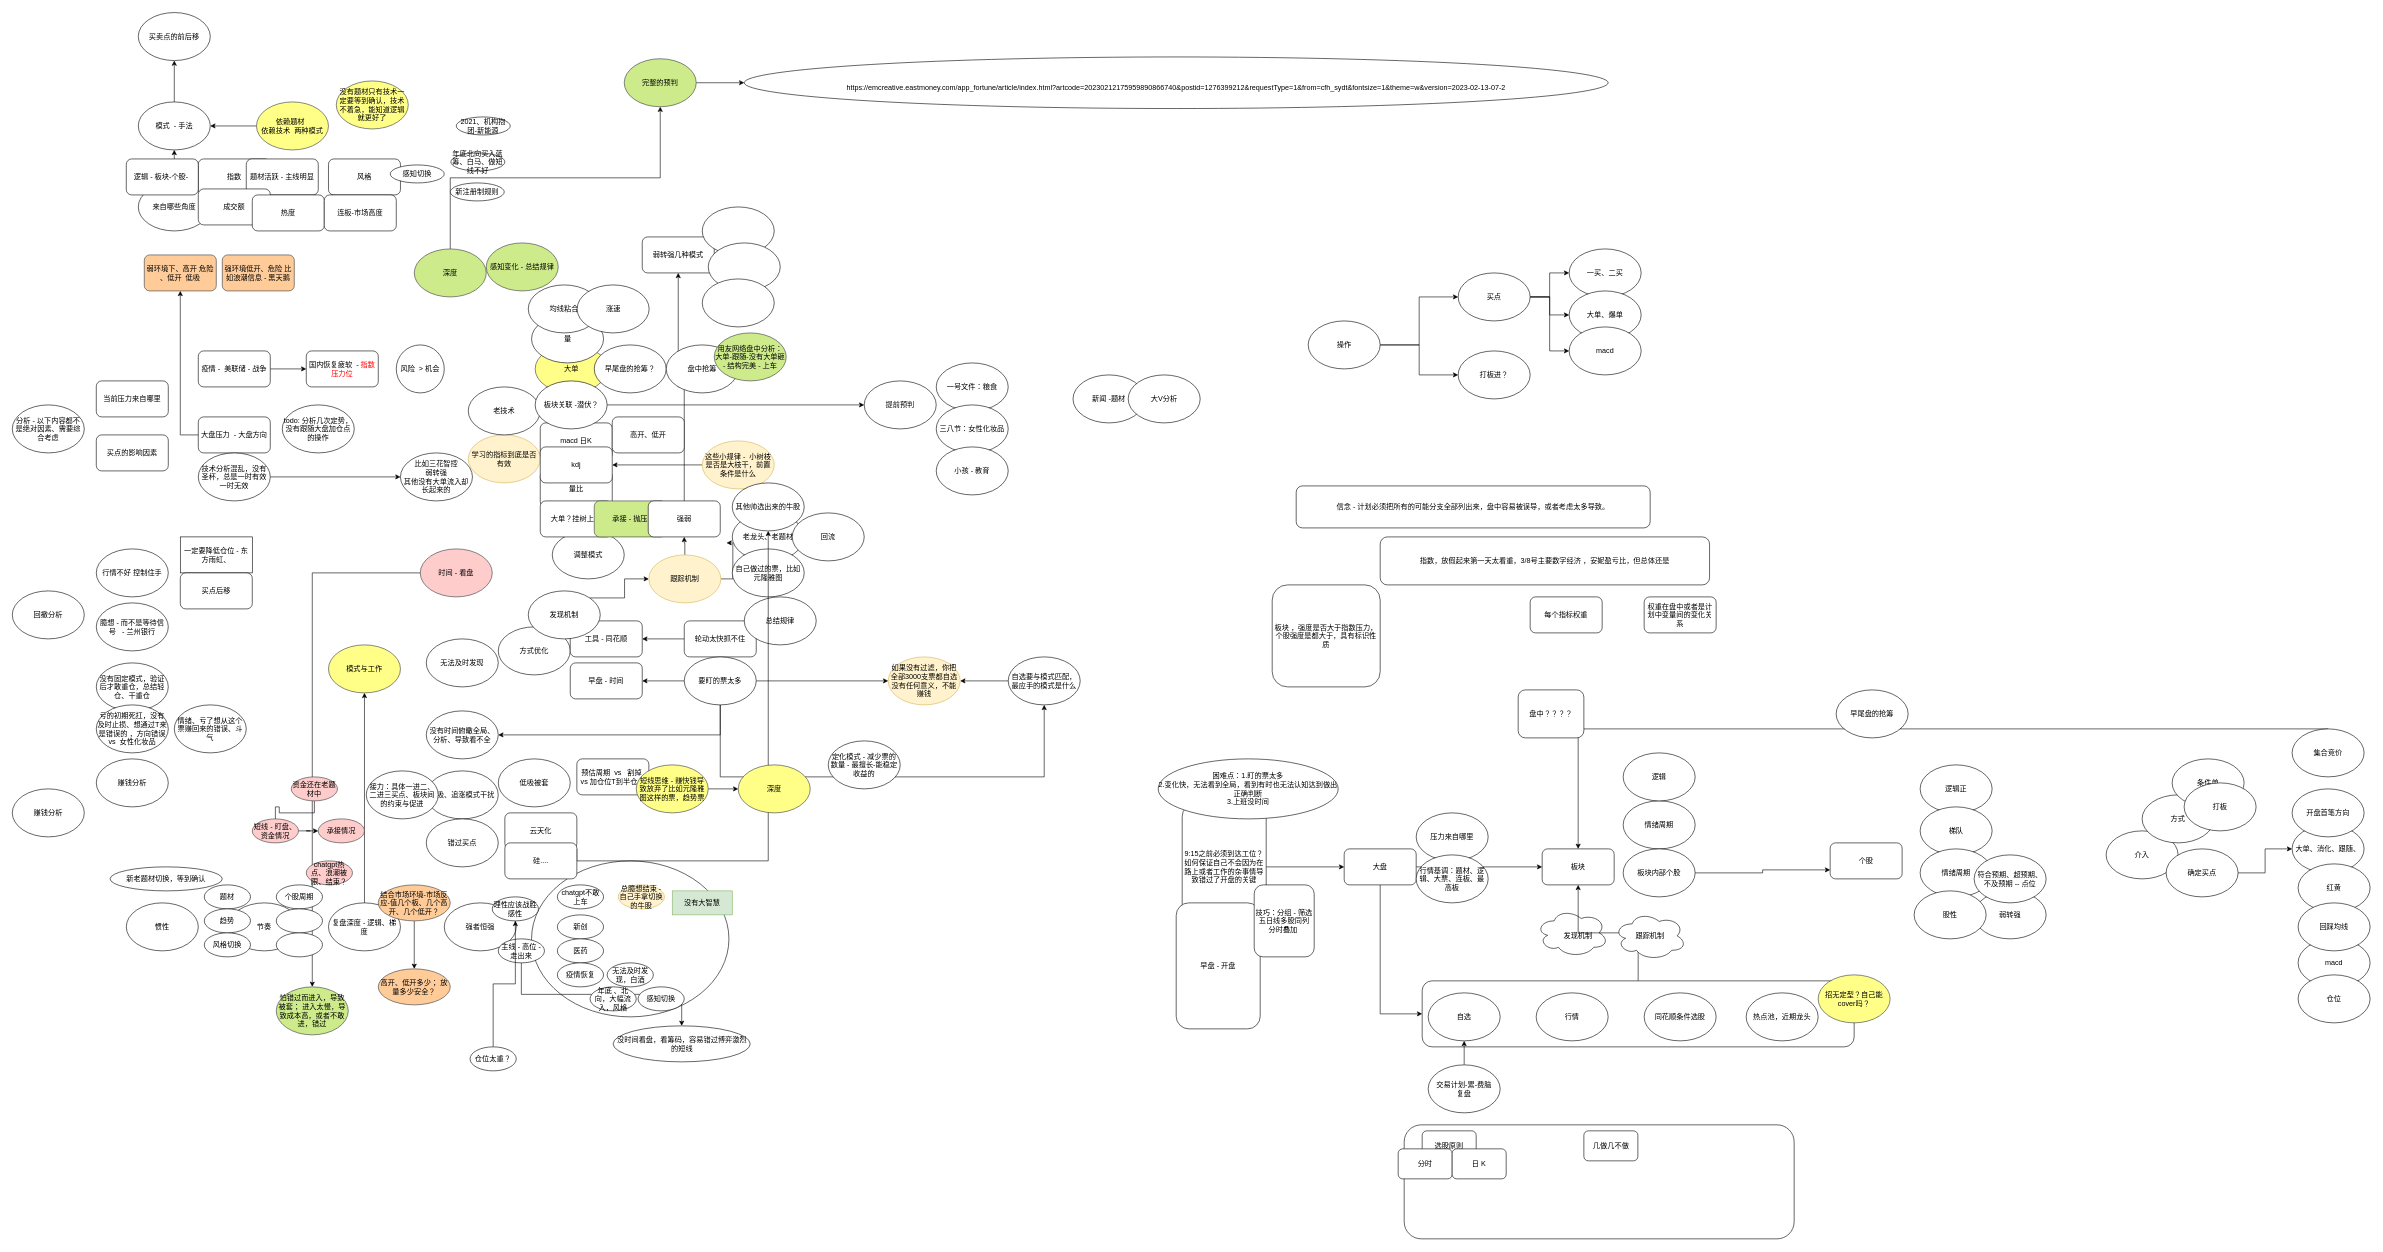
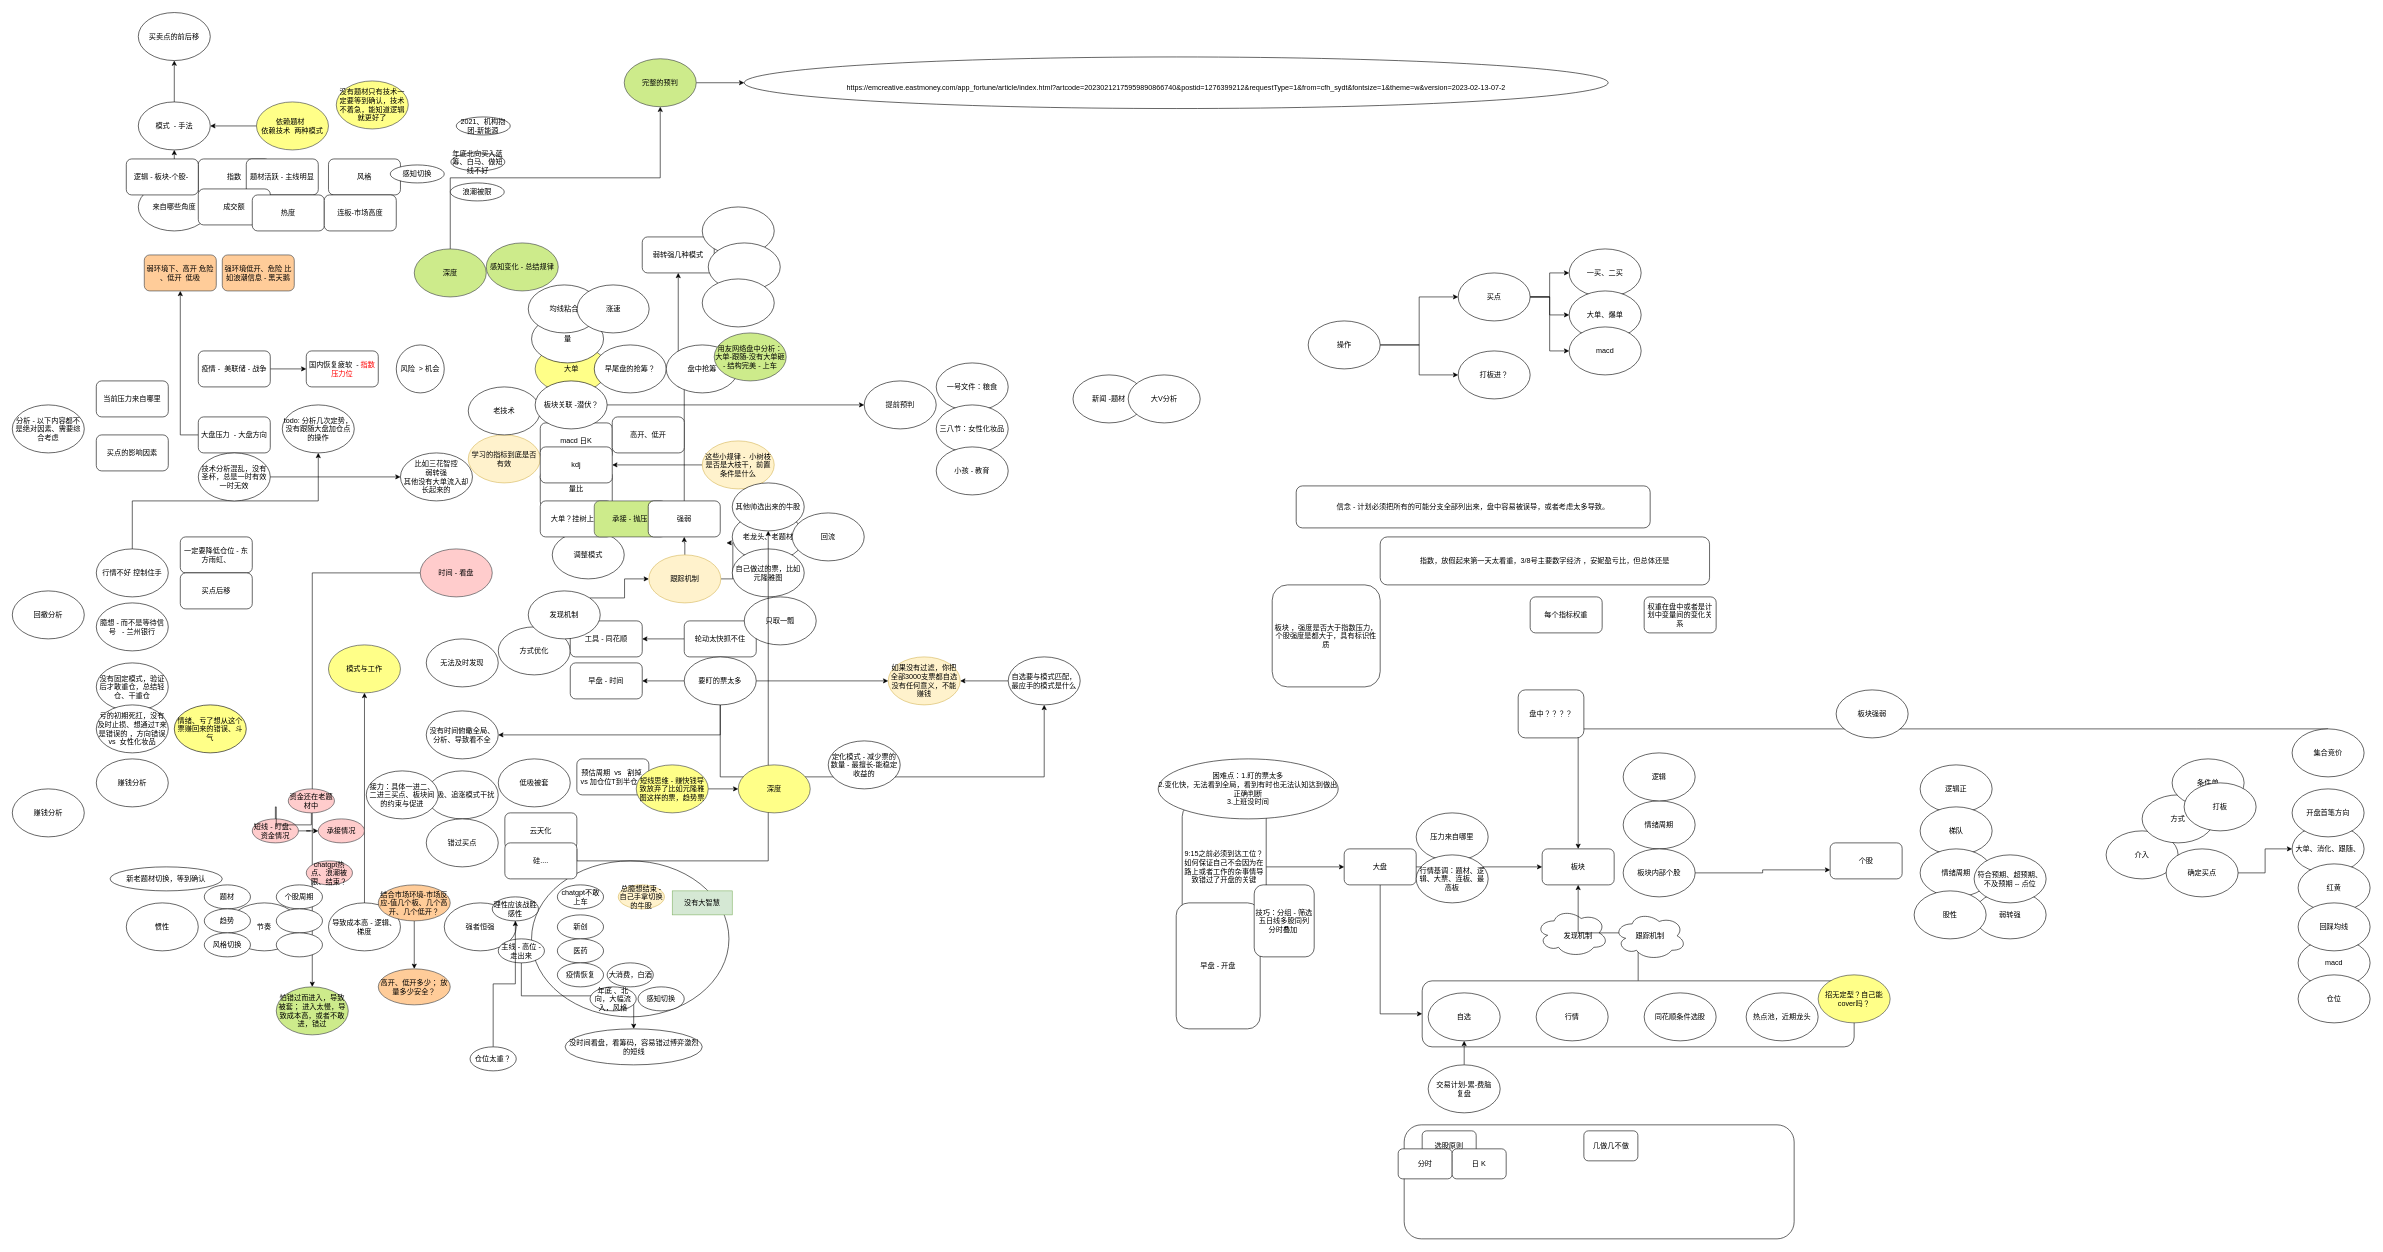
(477, 192) -> (477, 192)
none -> (132, 501)
(216, 555) -> (216, 555)
(780, 621) -> (780, 621)
(1872, 714) -> (1872, 714)
(210, 729) -> (210, 729)
(314, 789) -> (311, 801)
(365, 927) -> (365, 927)
(631, 975) -> (631, 975)
(682, 1044) -> (634, 1047)
